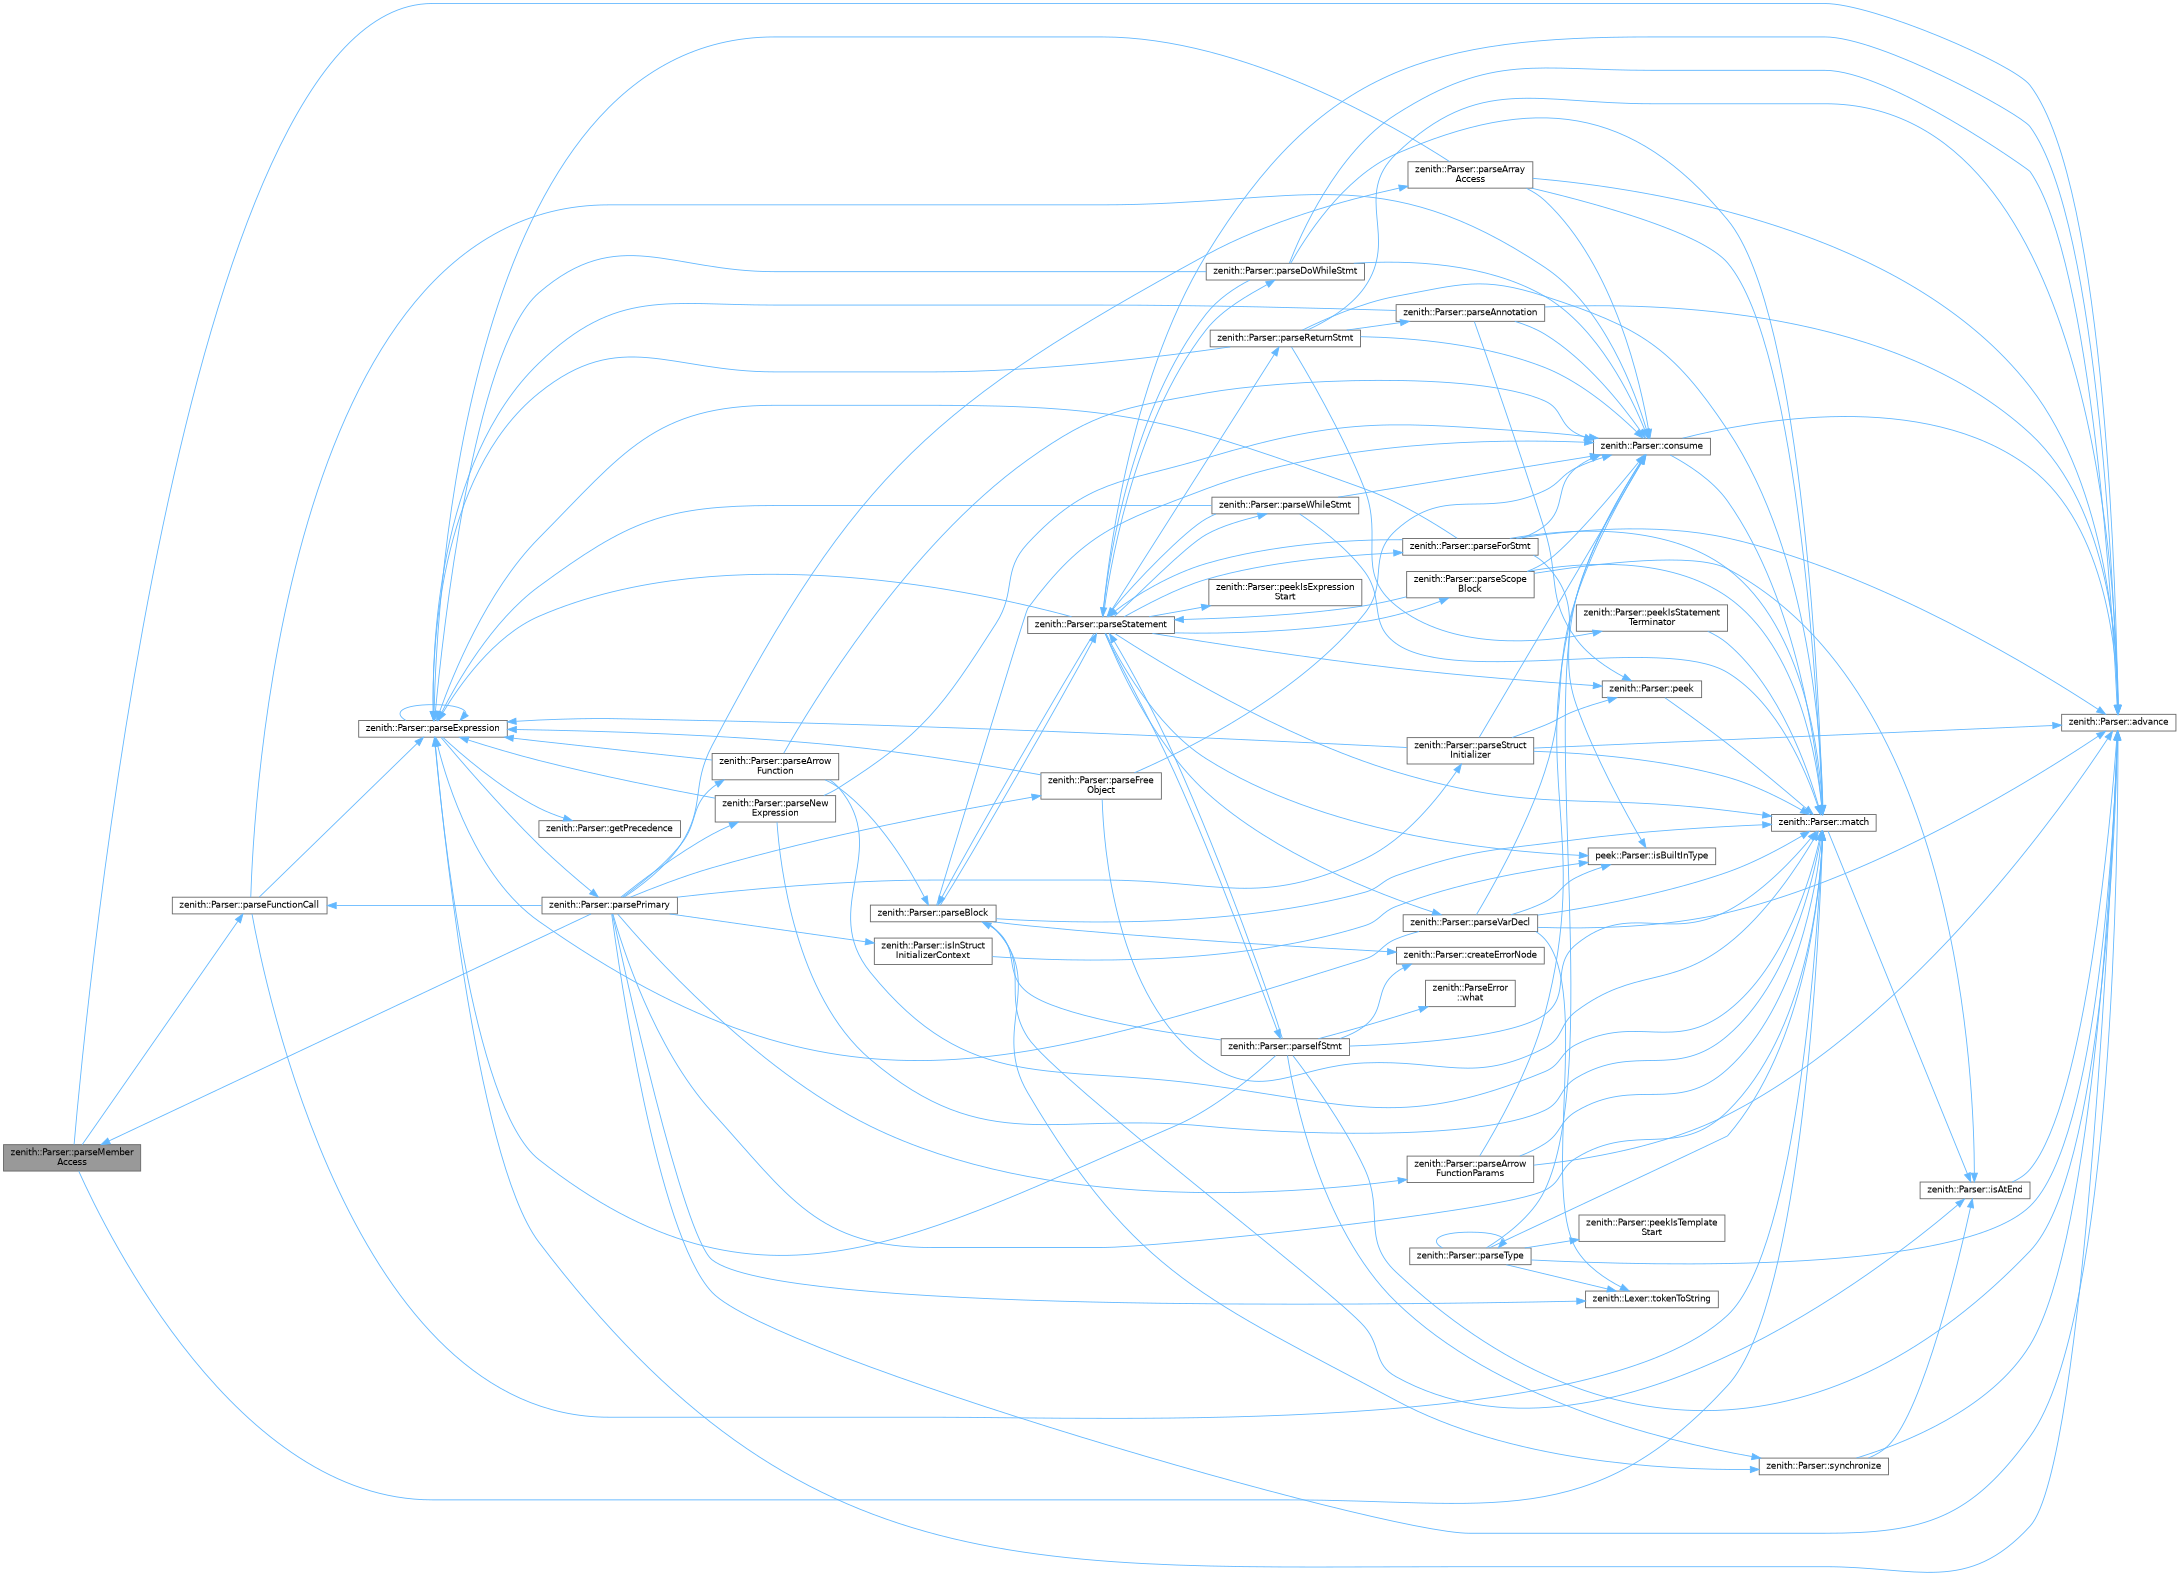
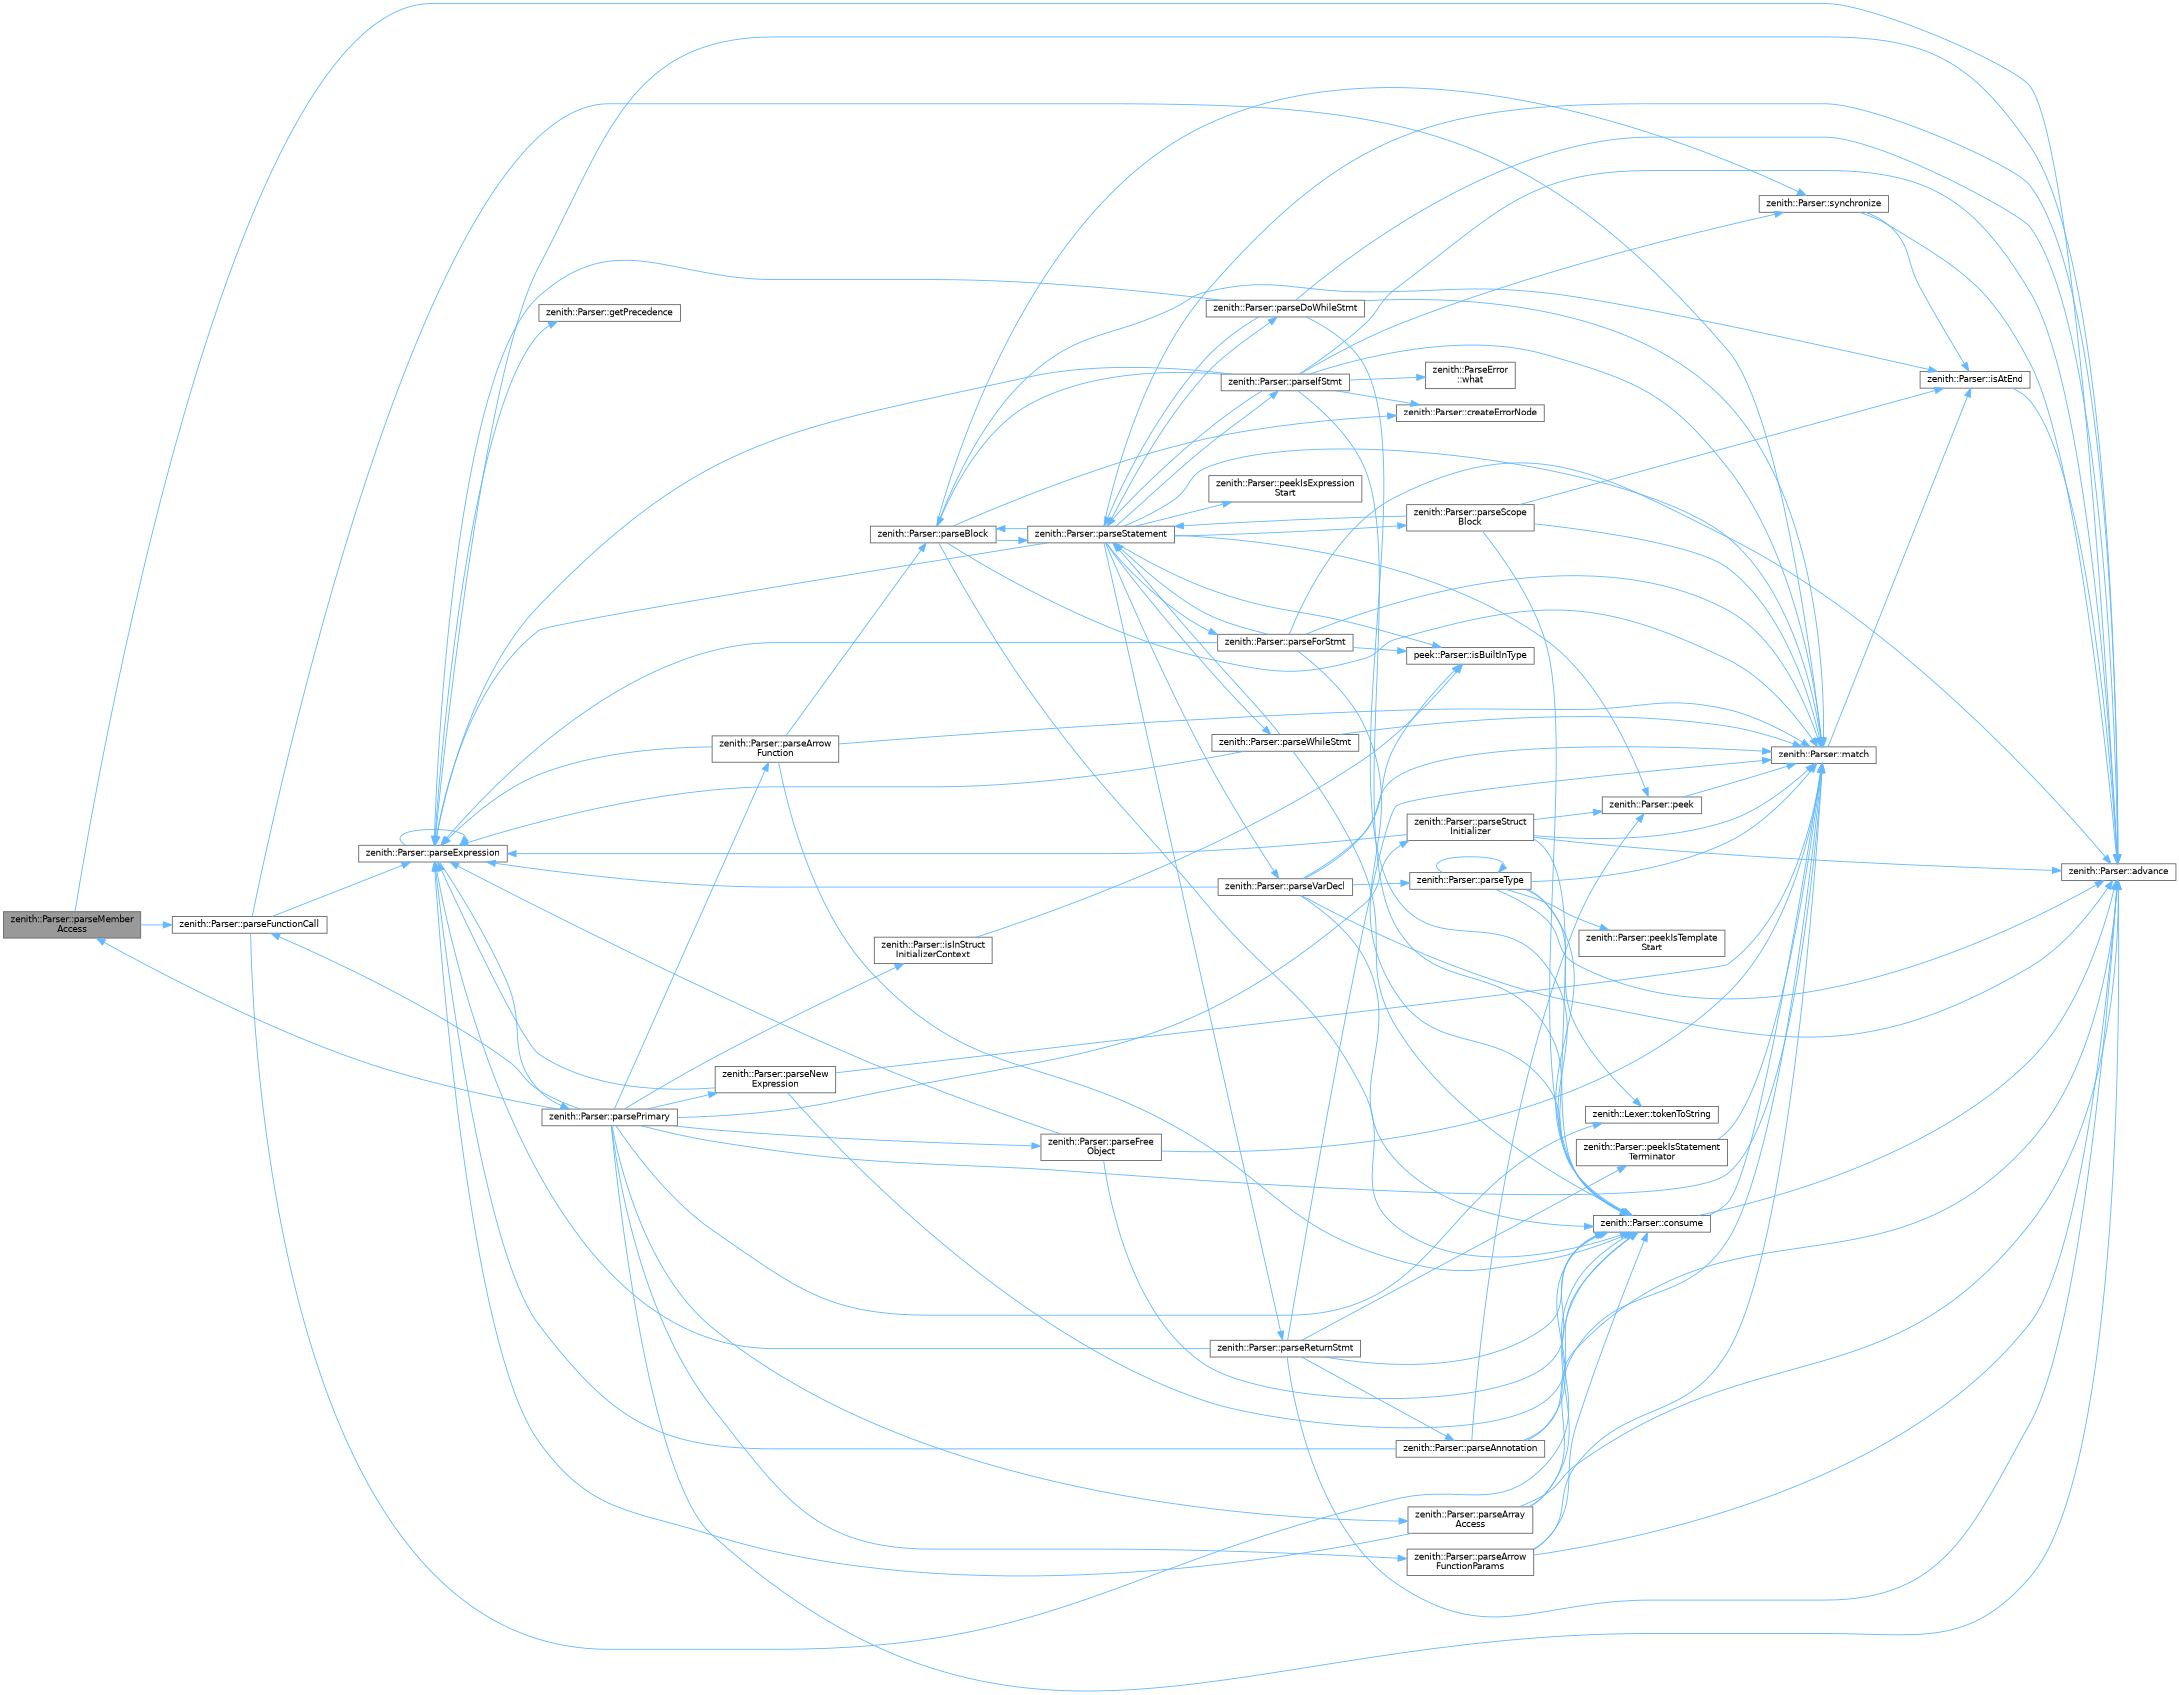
none -> (1384, 893)
(1563, 1156) -> (1377, 884)
(1124, 1500) -> none
